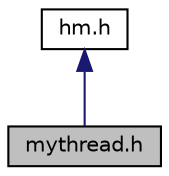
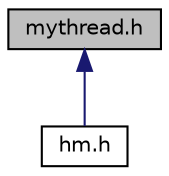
(85, 99) -> (85, 99)
